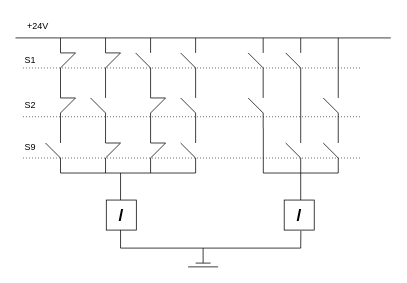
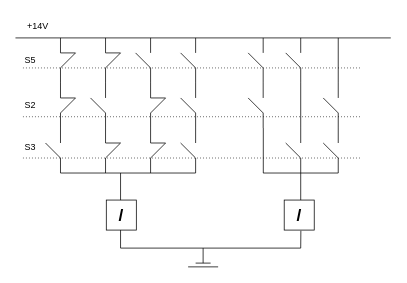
(38, 27) -> (38, 27)
(30, 60) -> (30, 60)
(30, 147) -> (30, 147)
